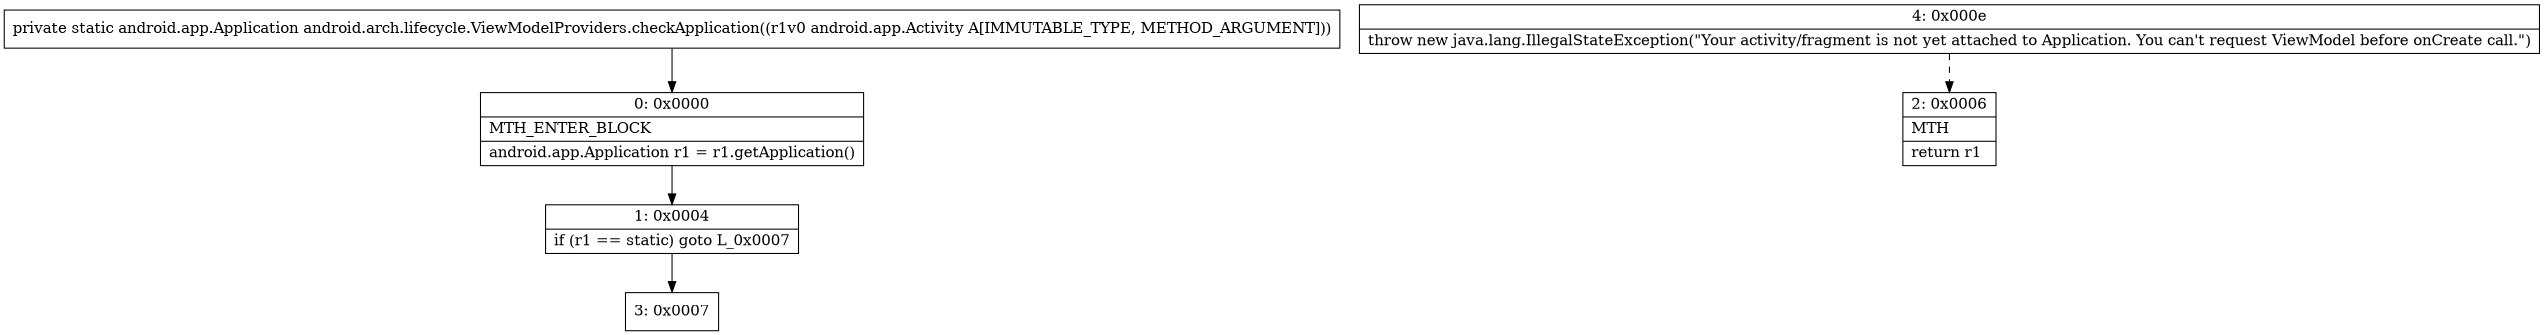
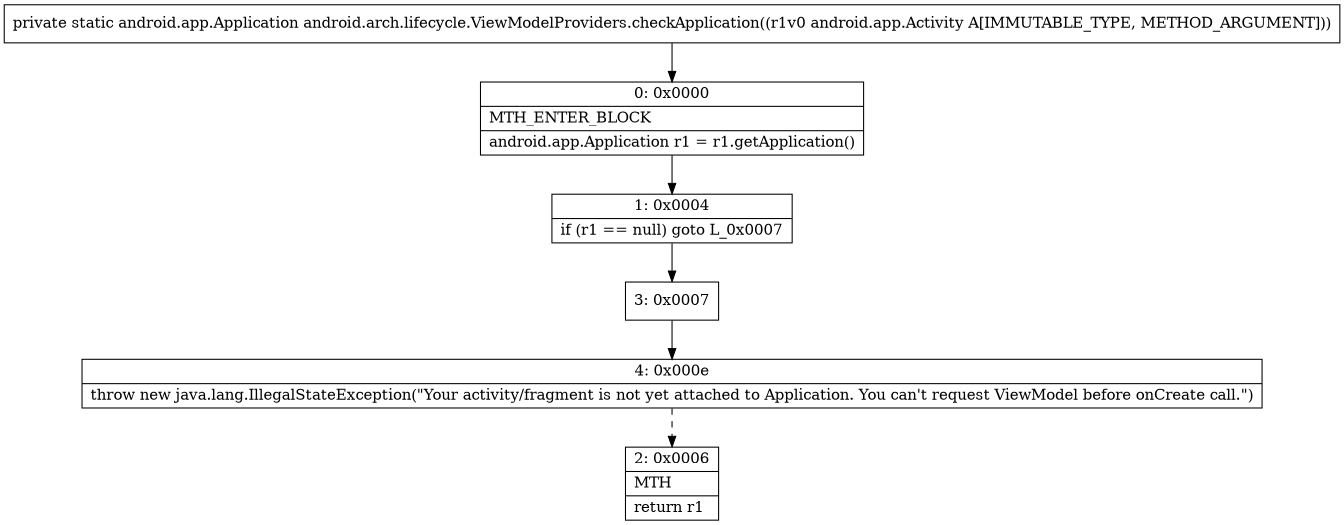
(672, 241) -> (672, 230)
none -> (672, 335)
